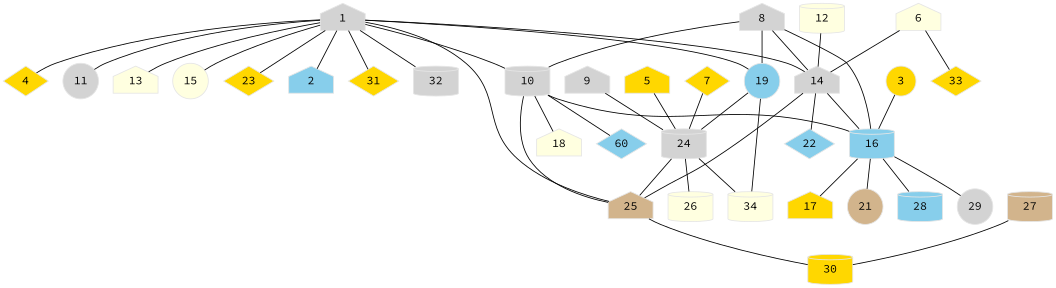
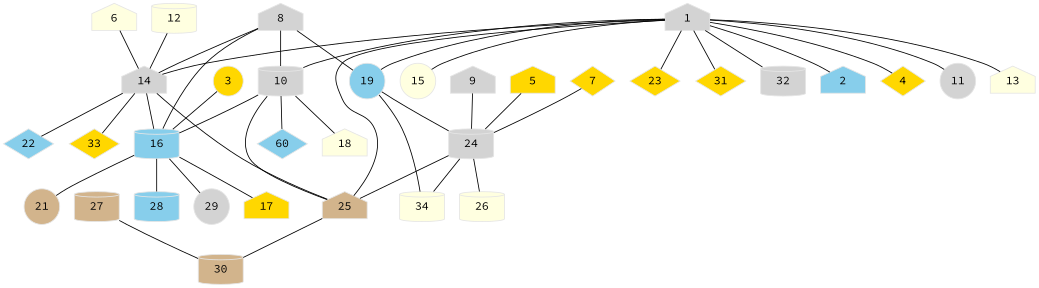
(937, 50) -> (119, 113)
(830, 269) -> (221, 269)
